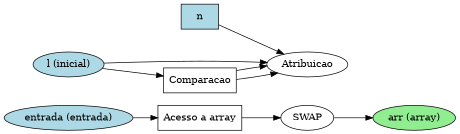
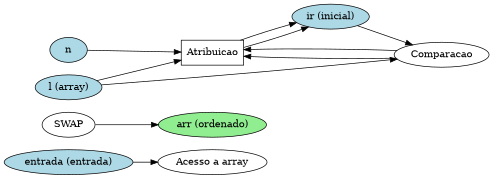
(200, 17) -> (69, 50)
none -> (331, 17)
(69, 64) -> (69, 87)
(307, 64) -> (212, 53)
(200, 80) -> (442, 55)
(200, 118) -> (212, 162)
(258, 118) -> none
(414, 118) -> (212, 125)
